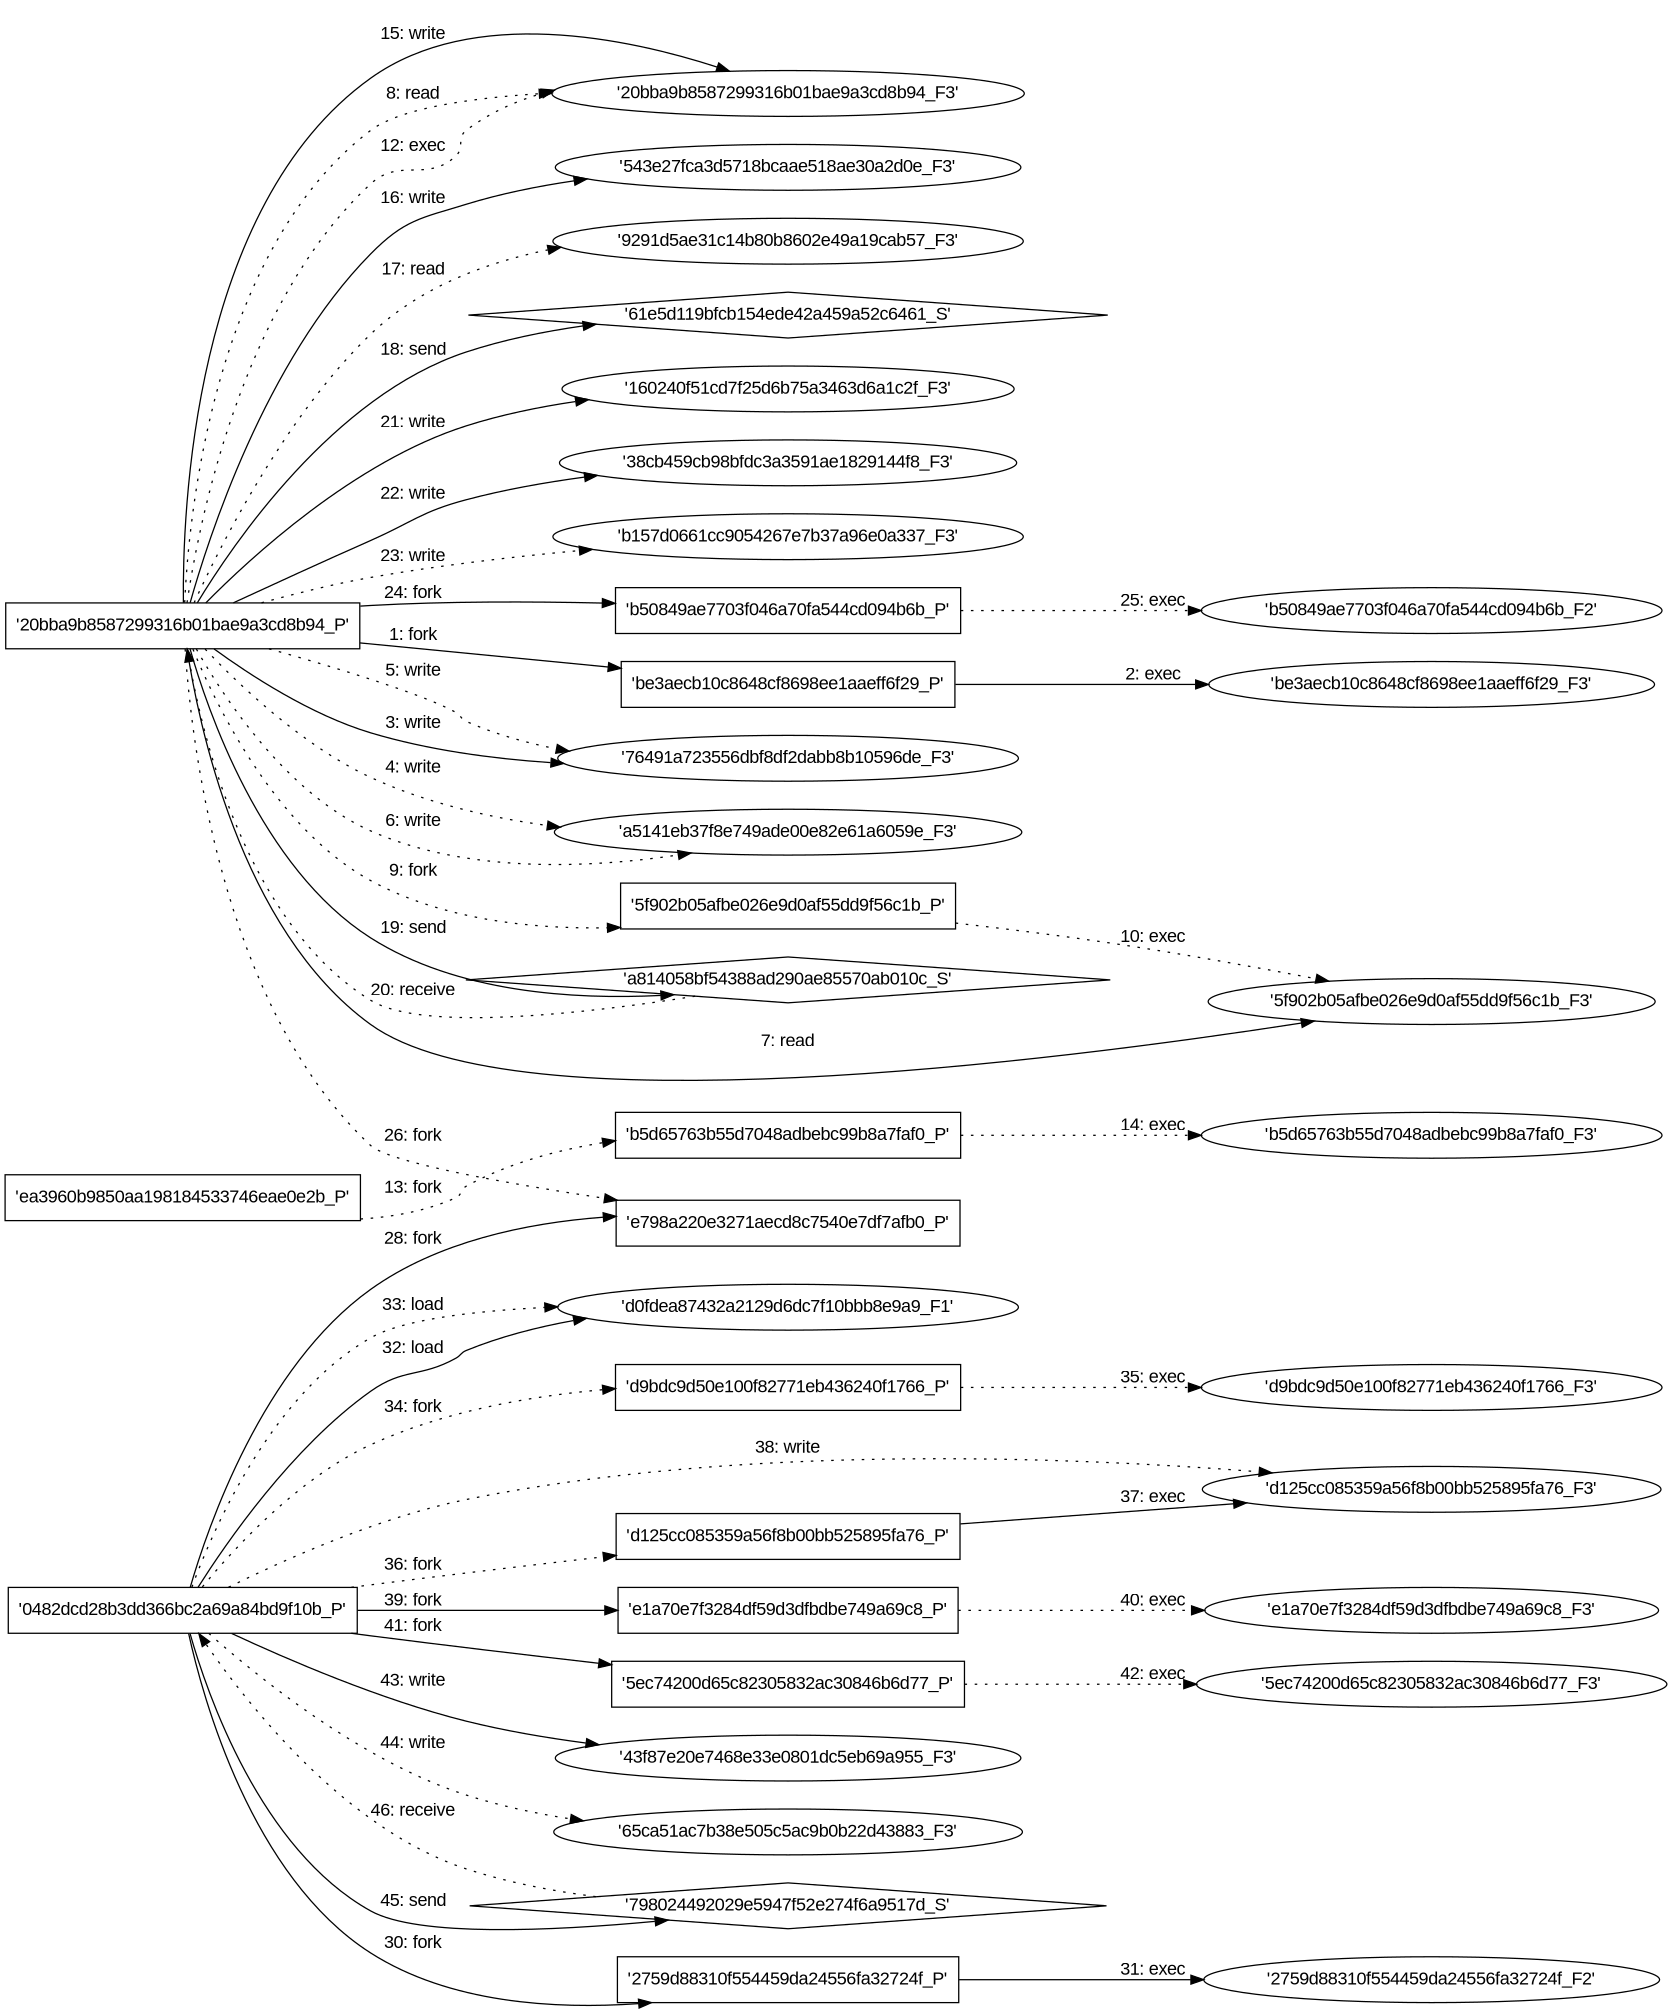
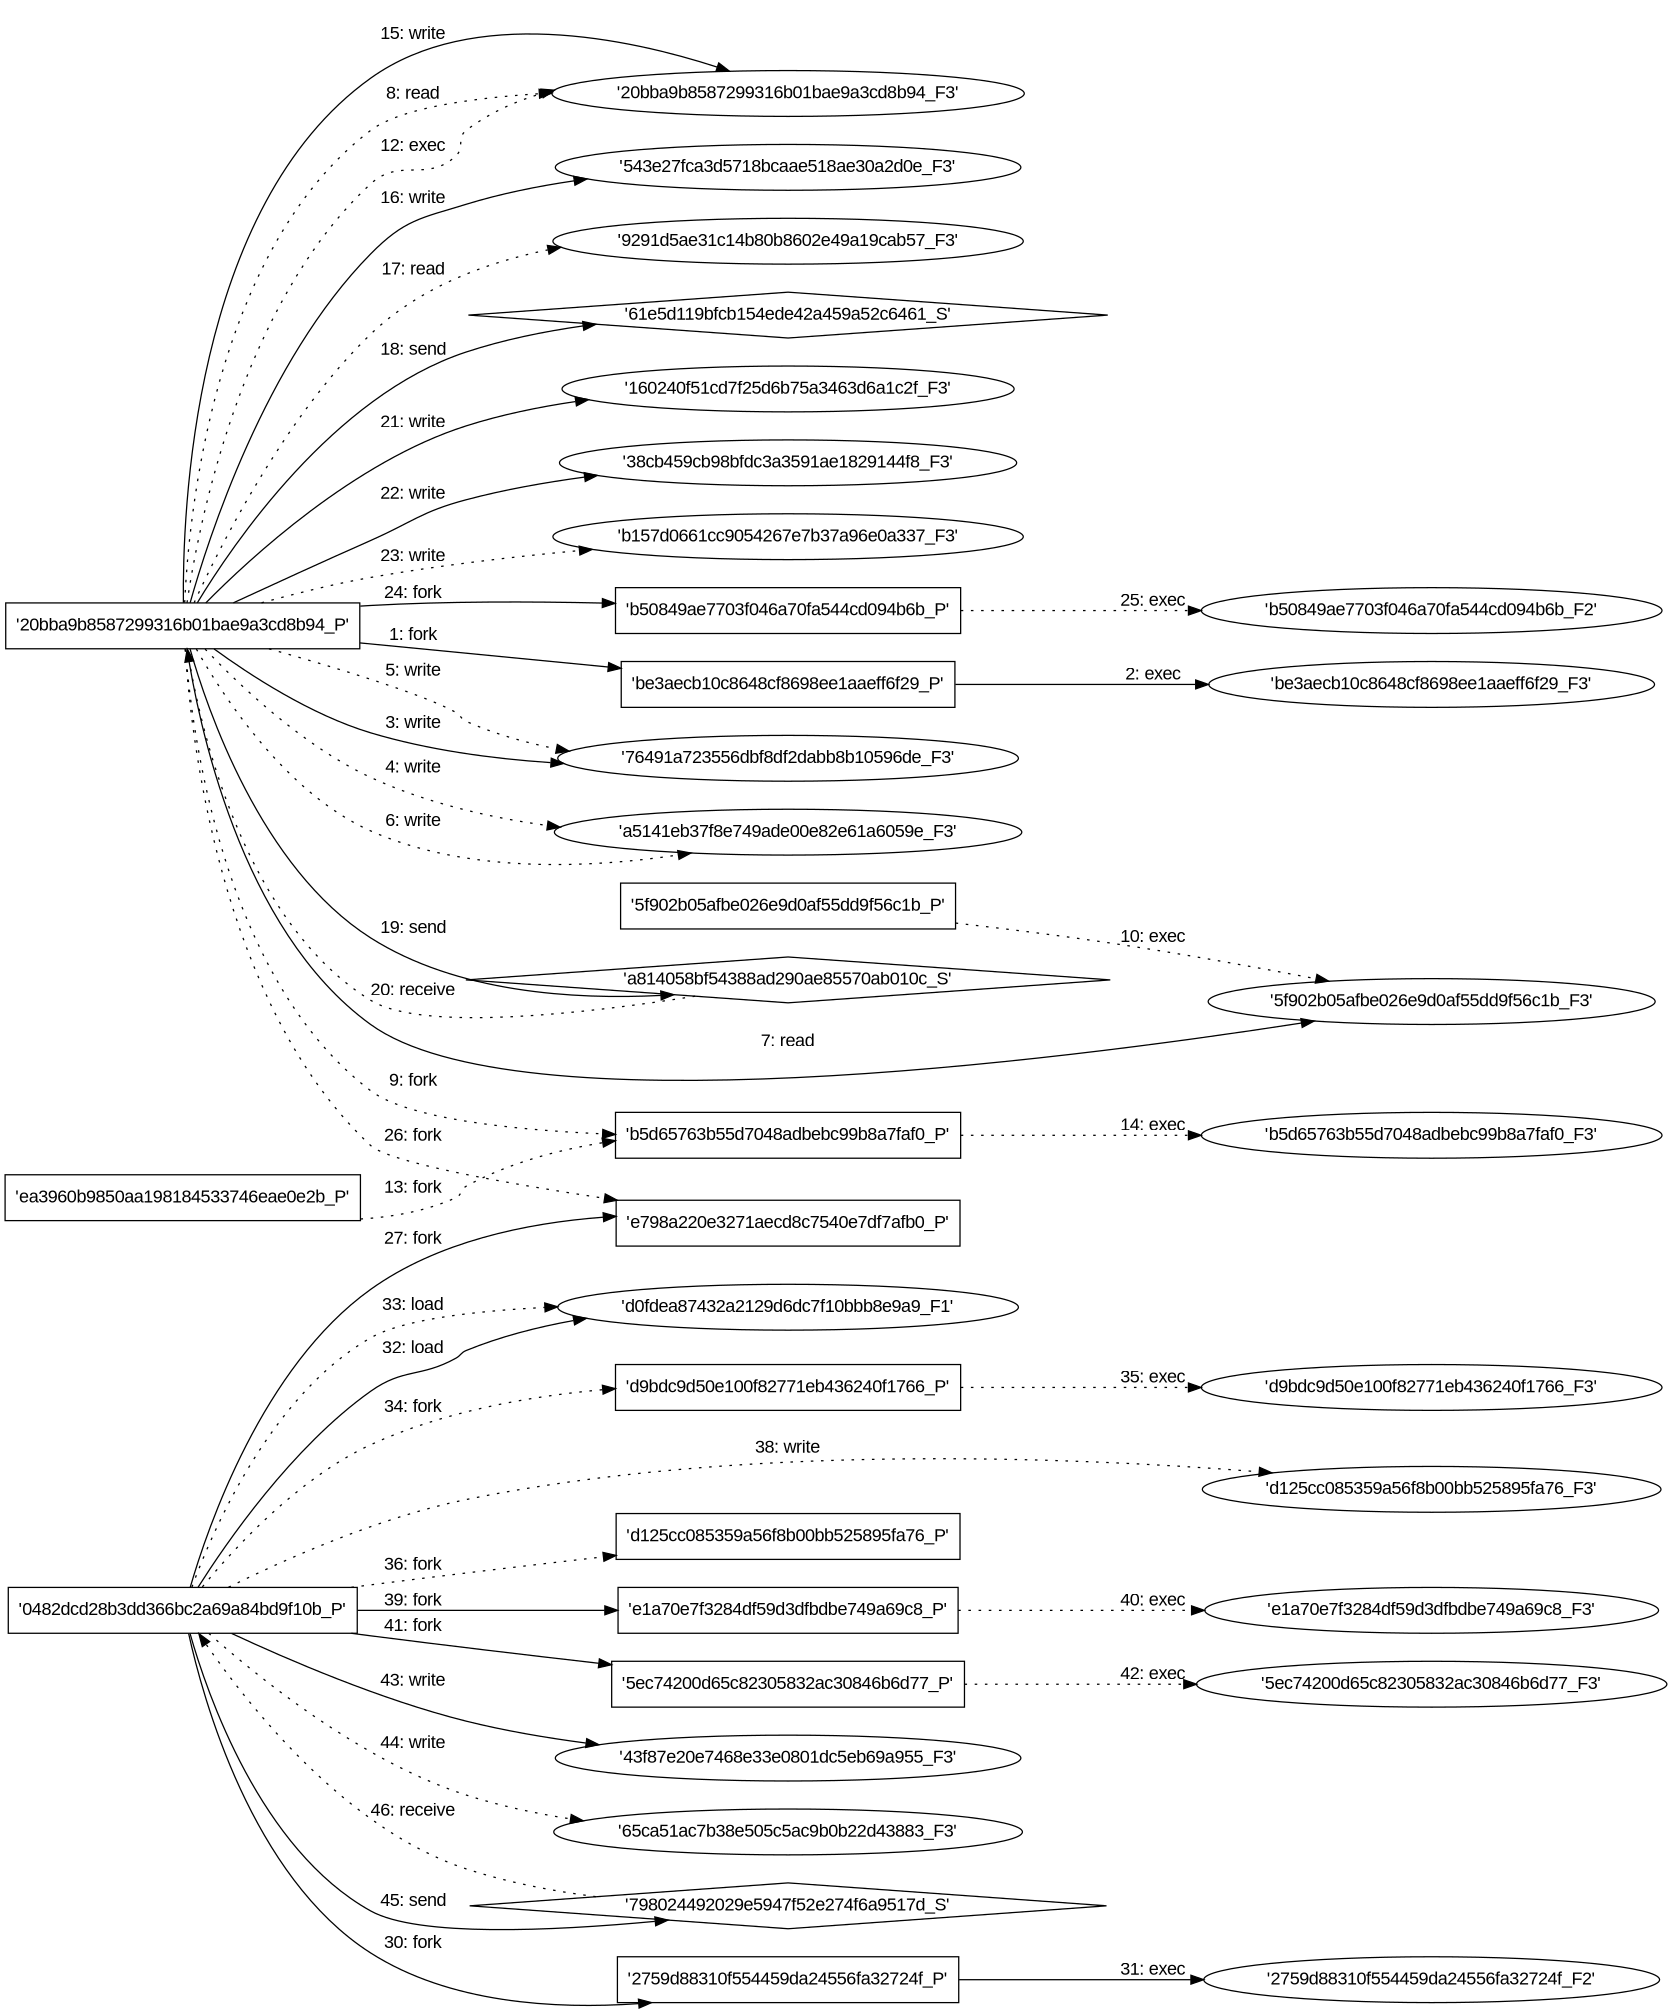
(349, 866) -> (287, 996)
(413, 1239) -> (413, 1239)
(1097, 1514) -> none
